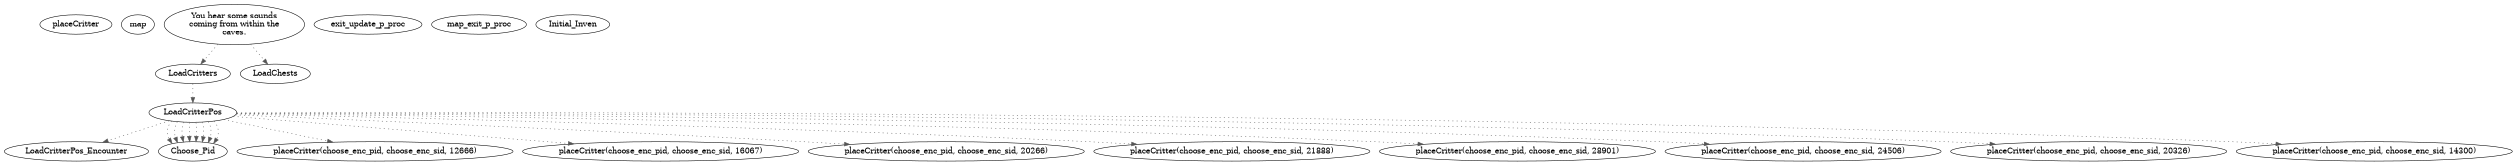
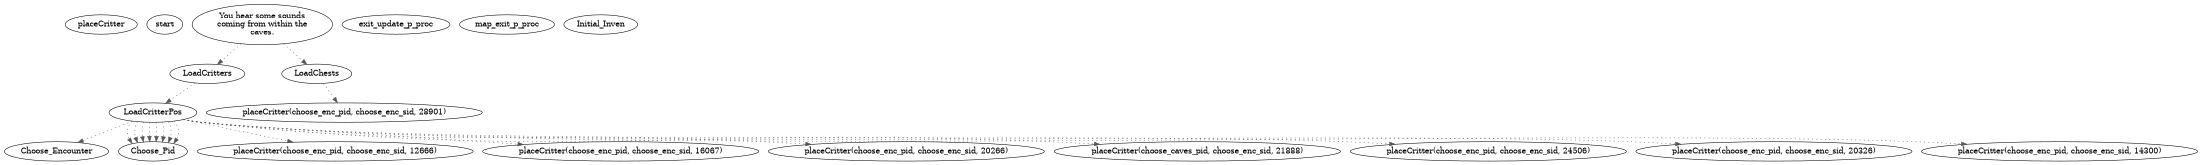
(138, 25) -> (165, 25)
(827, 124) -> (329, 91)
(76, 151) -> (56, 151)
(1232, 151) -> (1197, 151)
